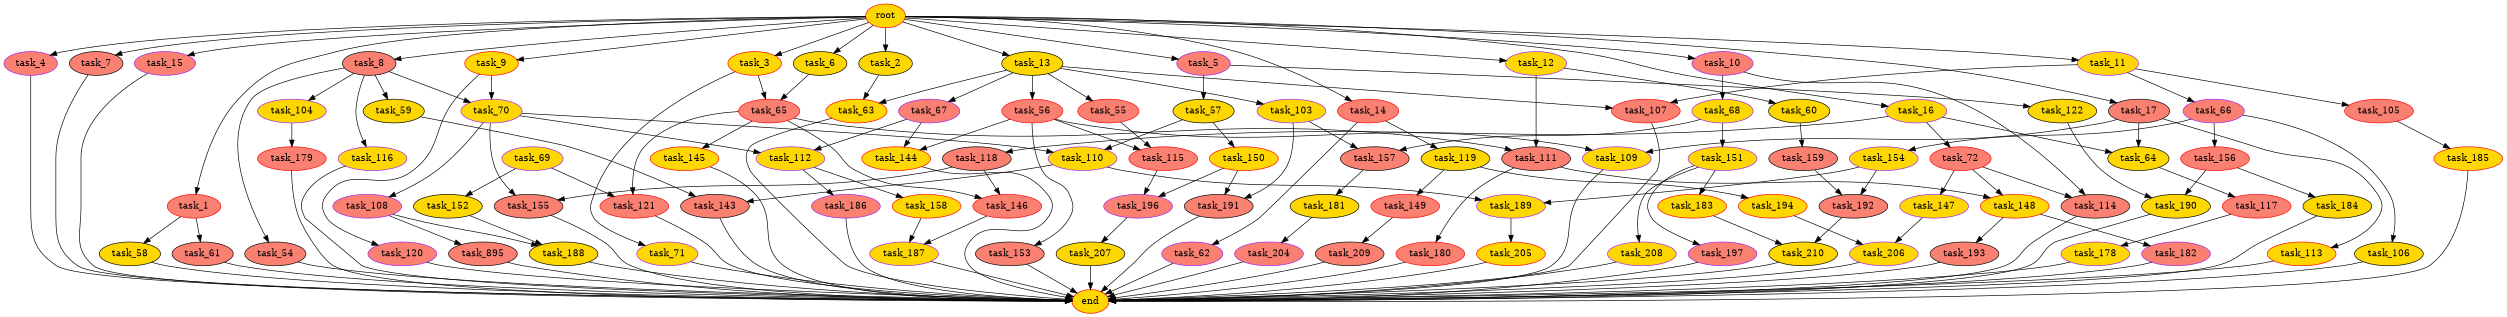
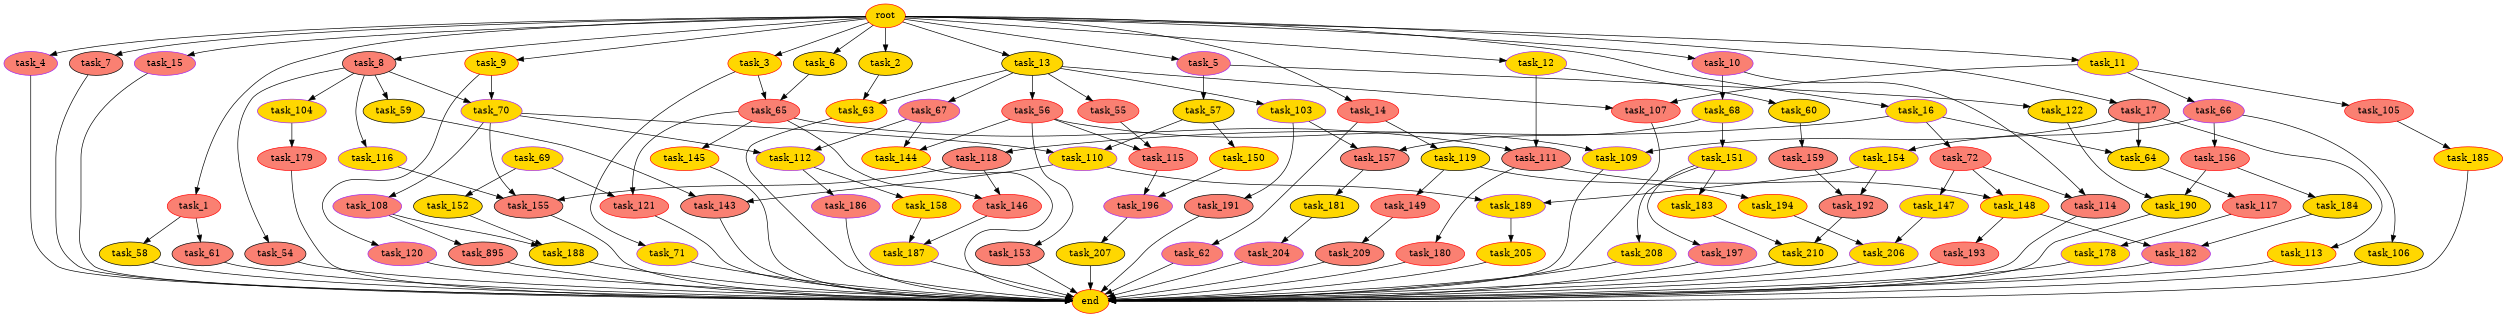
(1233, 179) -> none
(1964, 254) -> (1964, 254)
(638, 290) -> (447, 182)
(1723, 293) -> (2260, 229)
